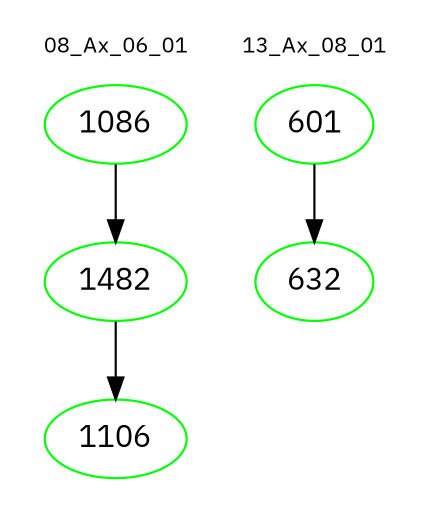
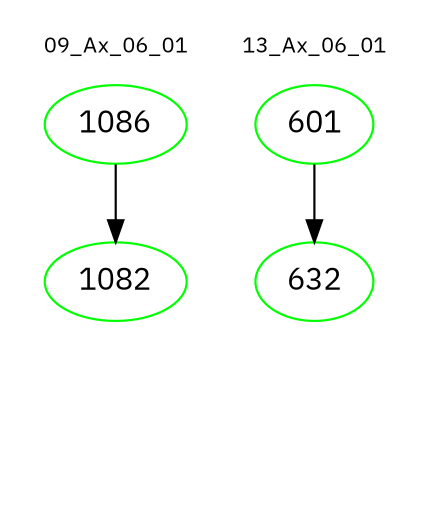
(117, 47) -> (117, 47)
(315, 47) -> (315, 47)
(116, 282) -> (116, 282)
(116, 439) -> none
